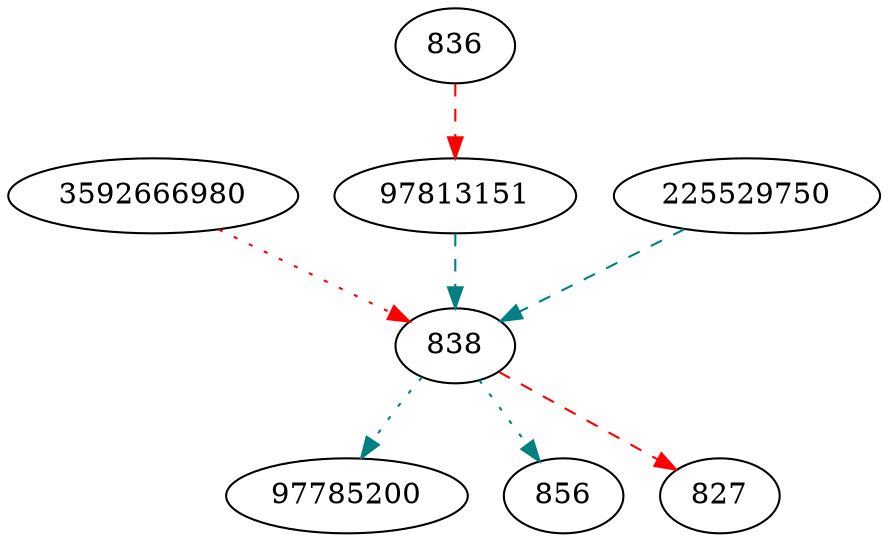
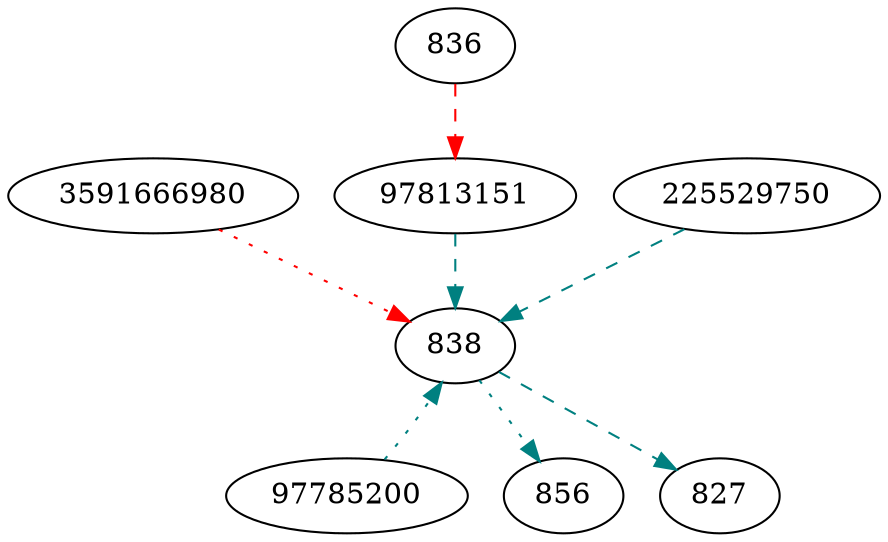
(153, 196) -> (153, 196)
(397, 408) -> (408, 430)
(578, 416) -> (578, 416)
